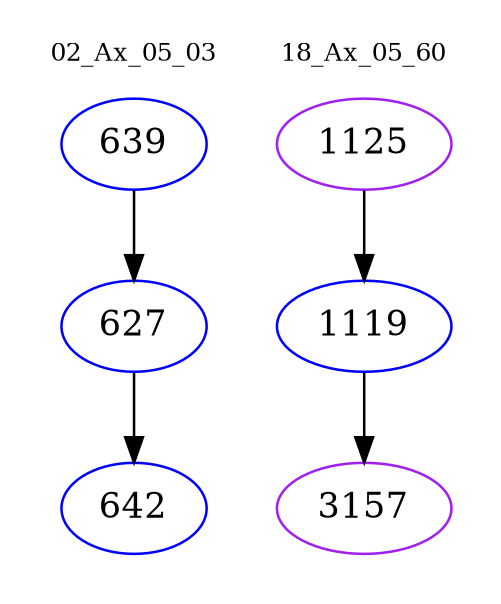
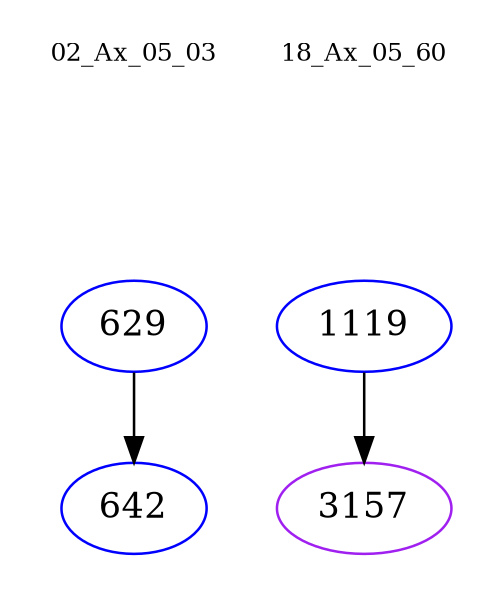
(134, 144) -> none
(364, 144) -> none
(134, 326) -> (134, 326)
